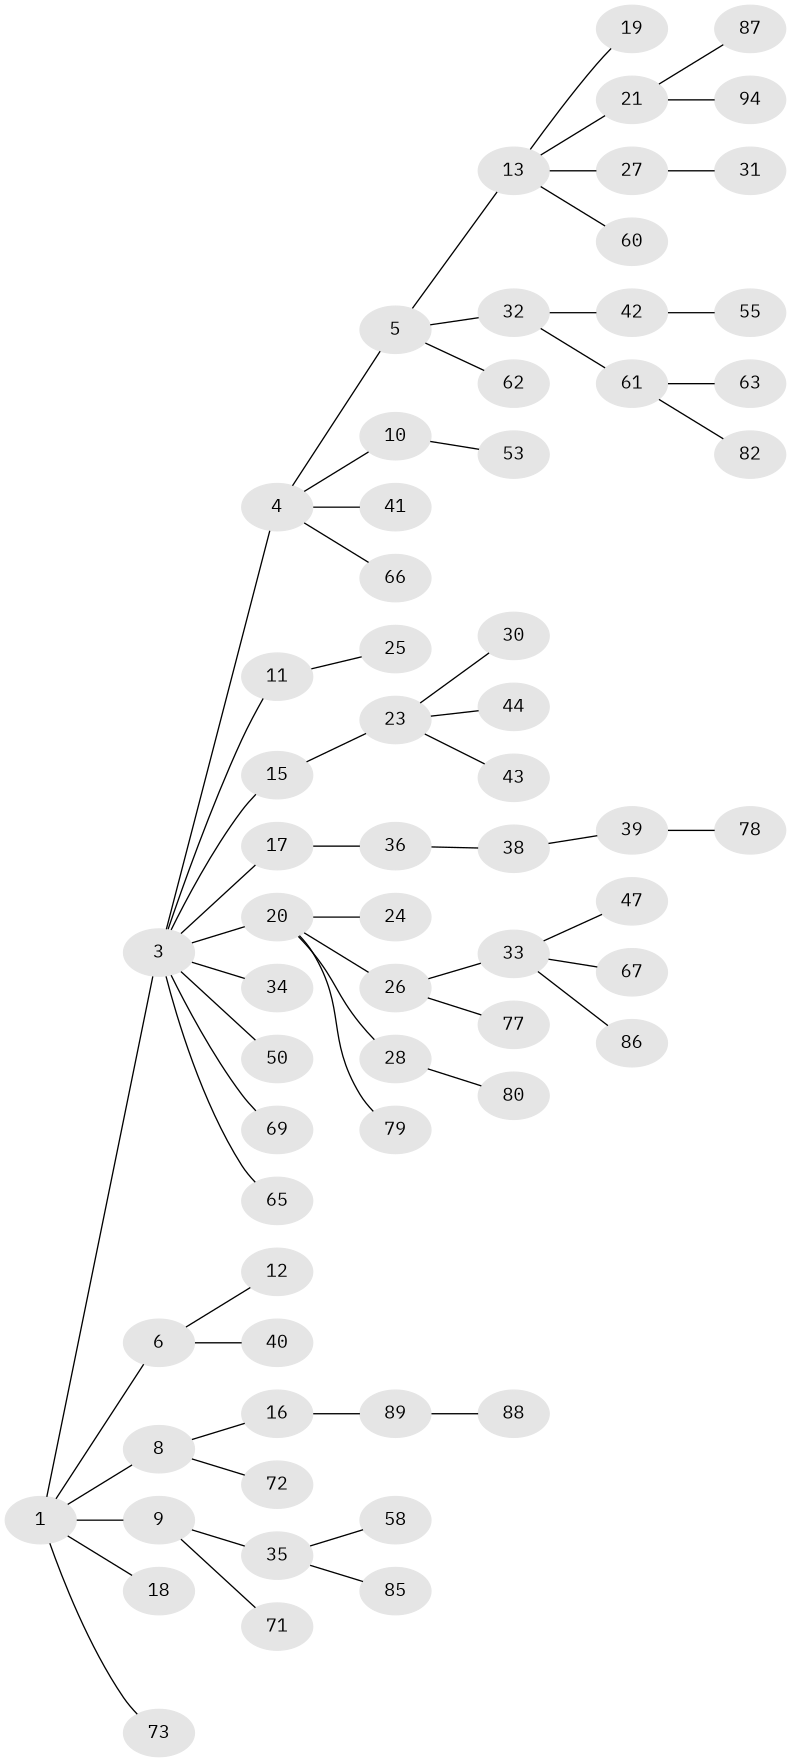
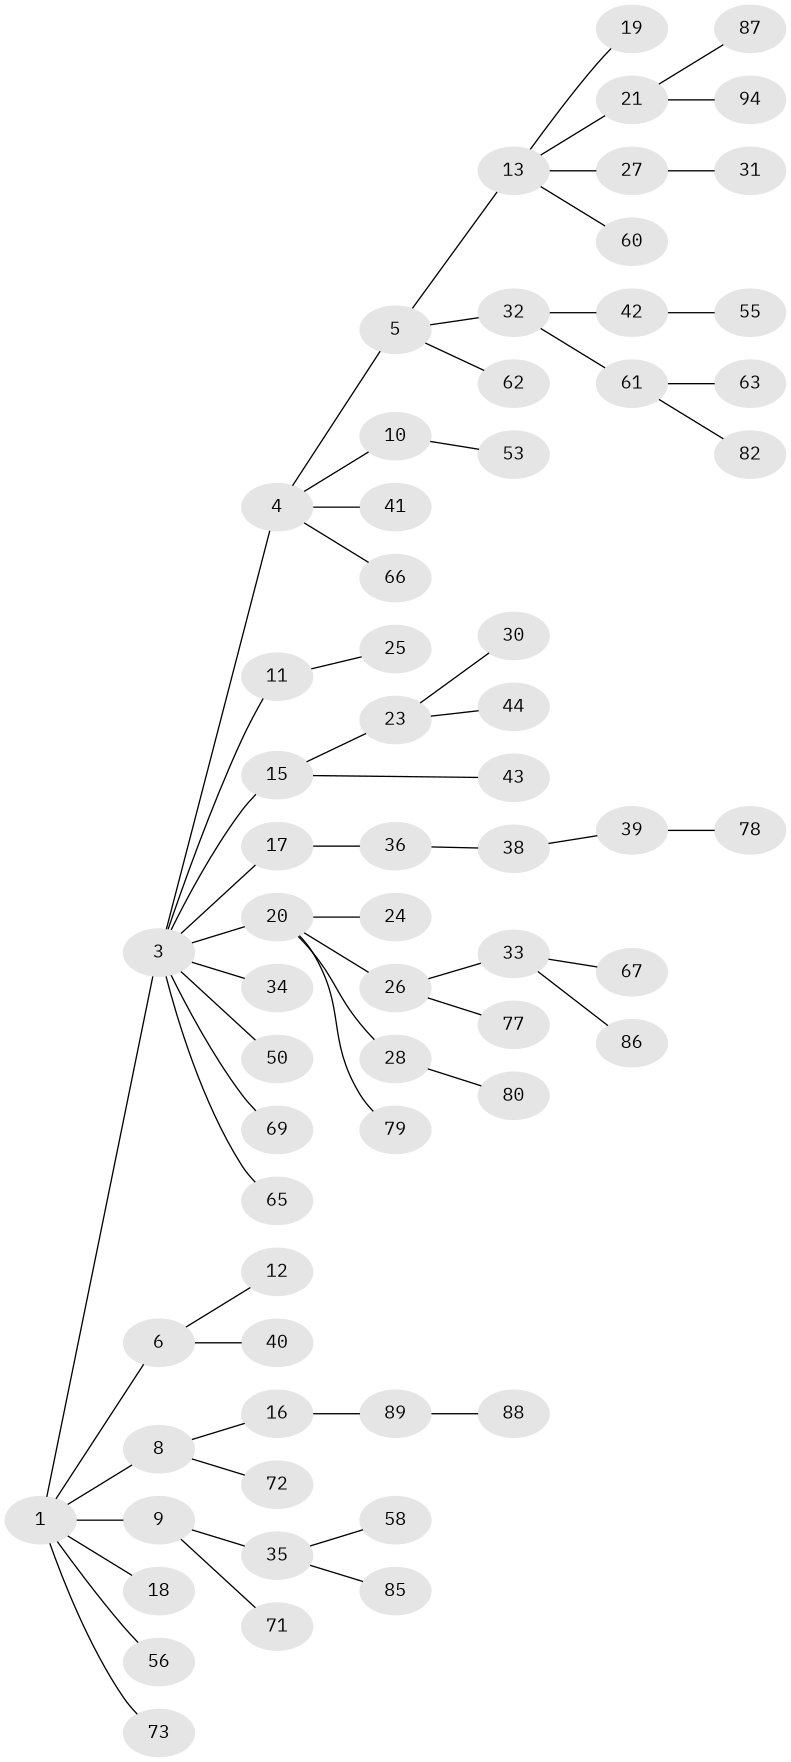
(455, 749) -> (396, 777)
(632, 901) -> none
none -> (159, 1662)
